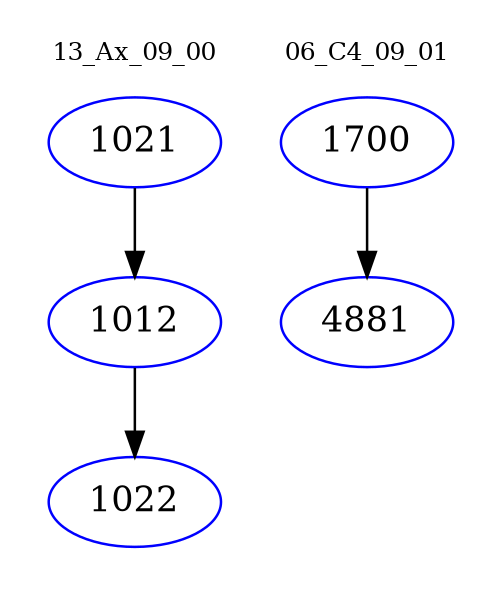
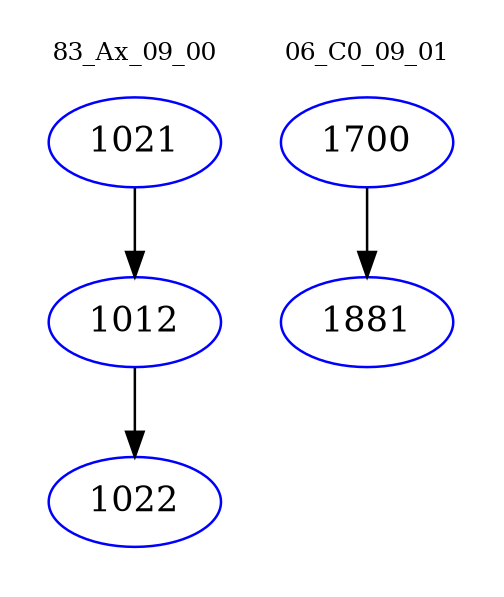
(135, 54) -> (135, 54)
(367, 54) -> (367, 54)
(367, 322) -> (367, 322)
